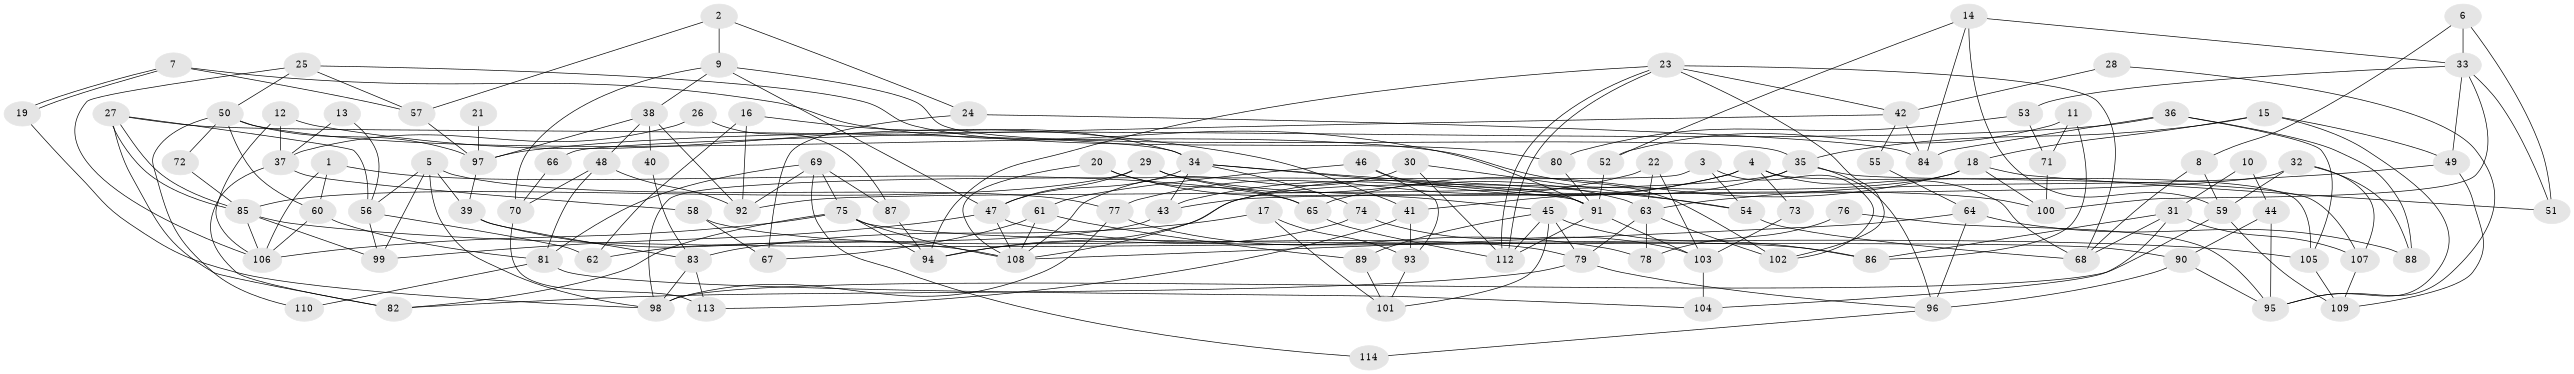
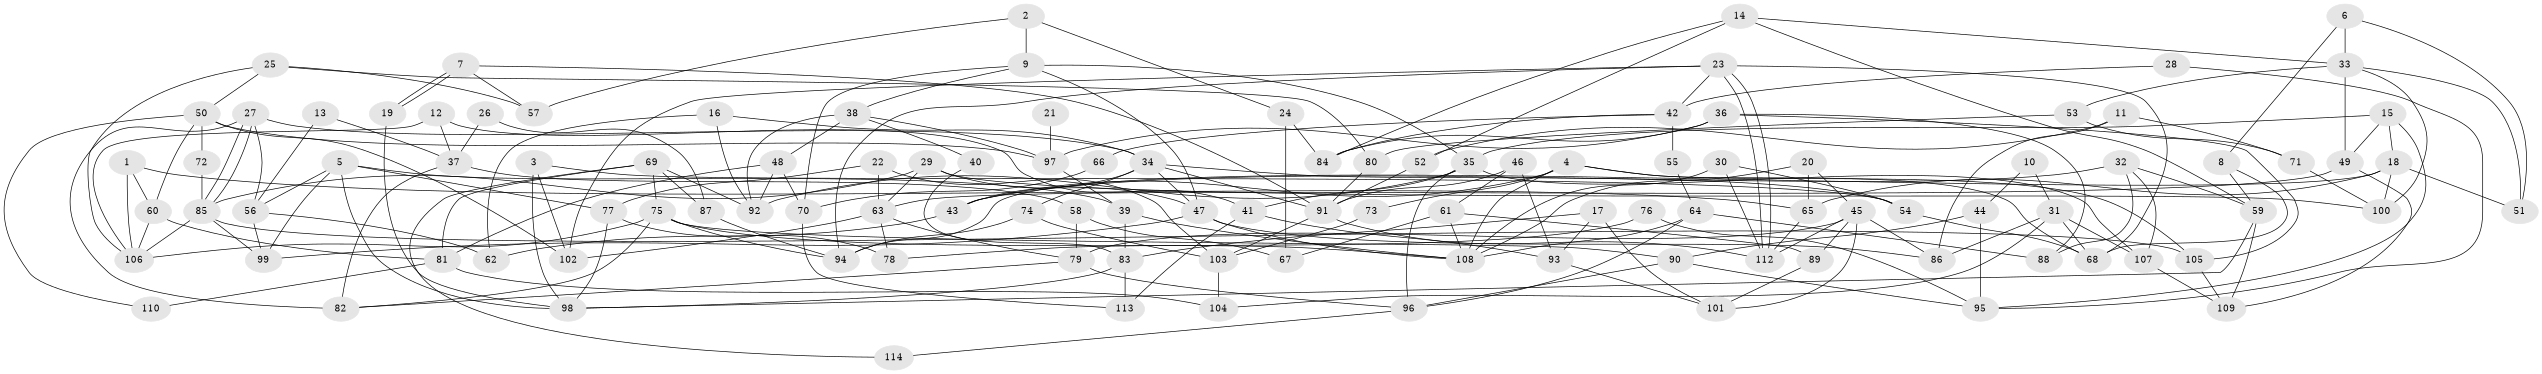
(448, 138) -> none
